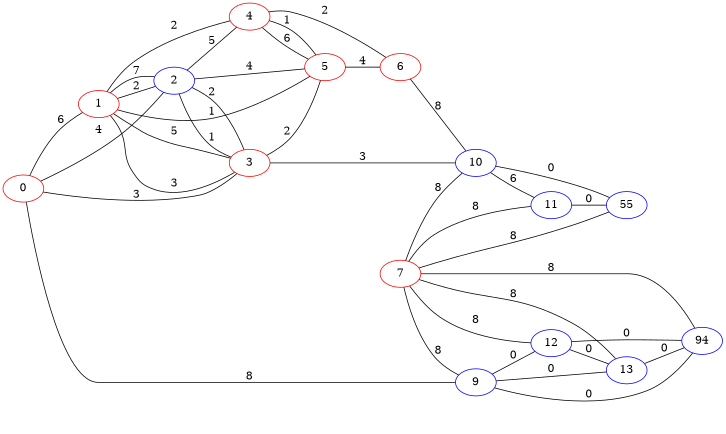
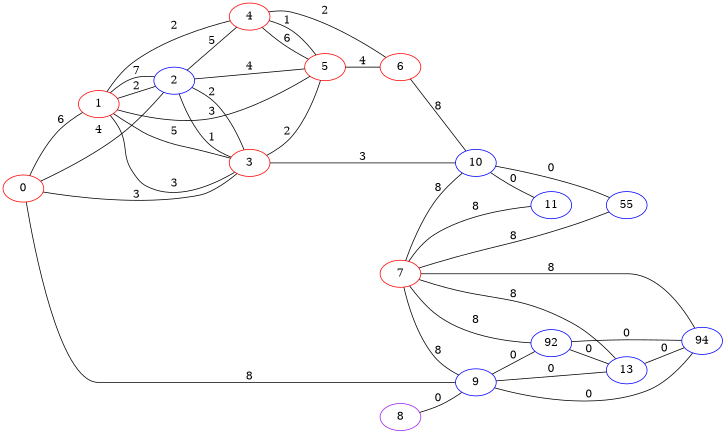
(212, 112) -> (212, 112)
(514, 179) -> (514, 179)
(589, 205) -> none
(551, 343) -> (551, 343)
none -> (400, 417)
